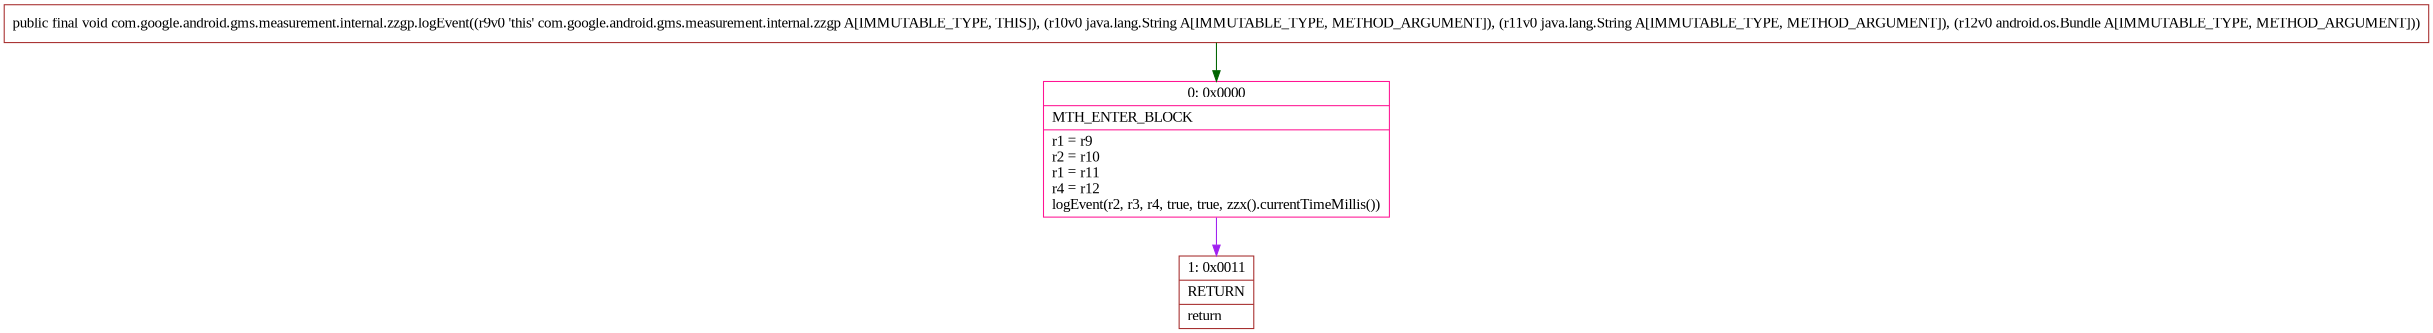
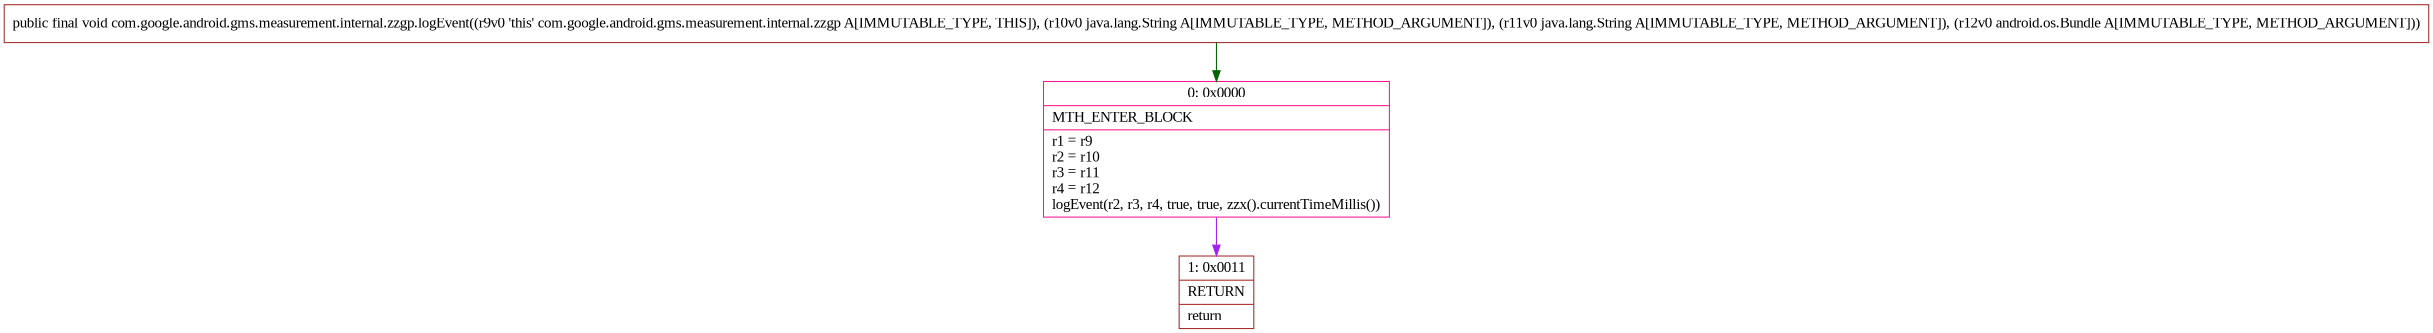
(1076, 173) -> (1076, 173)
